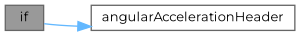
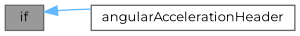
(61, 25) -> (74, 10)
